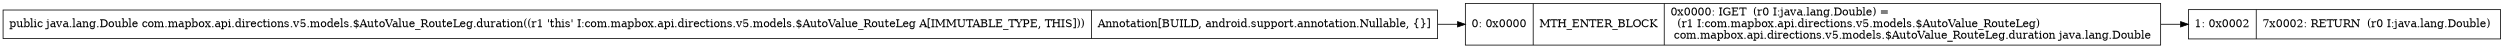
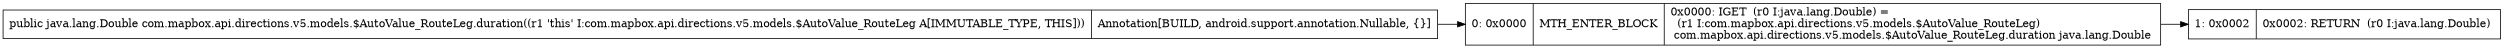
(2378, 24) -> (2378, 24)
